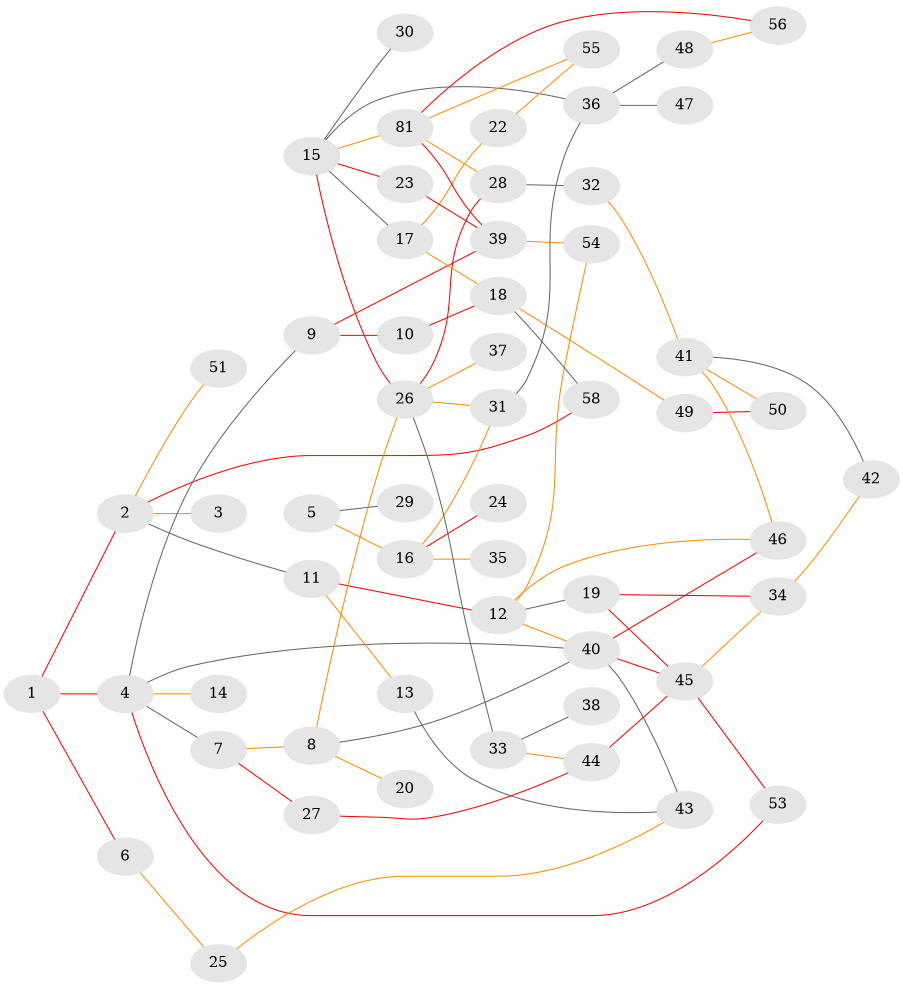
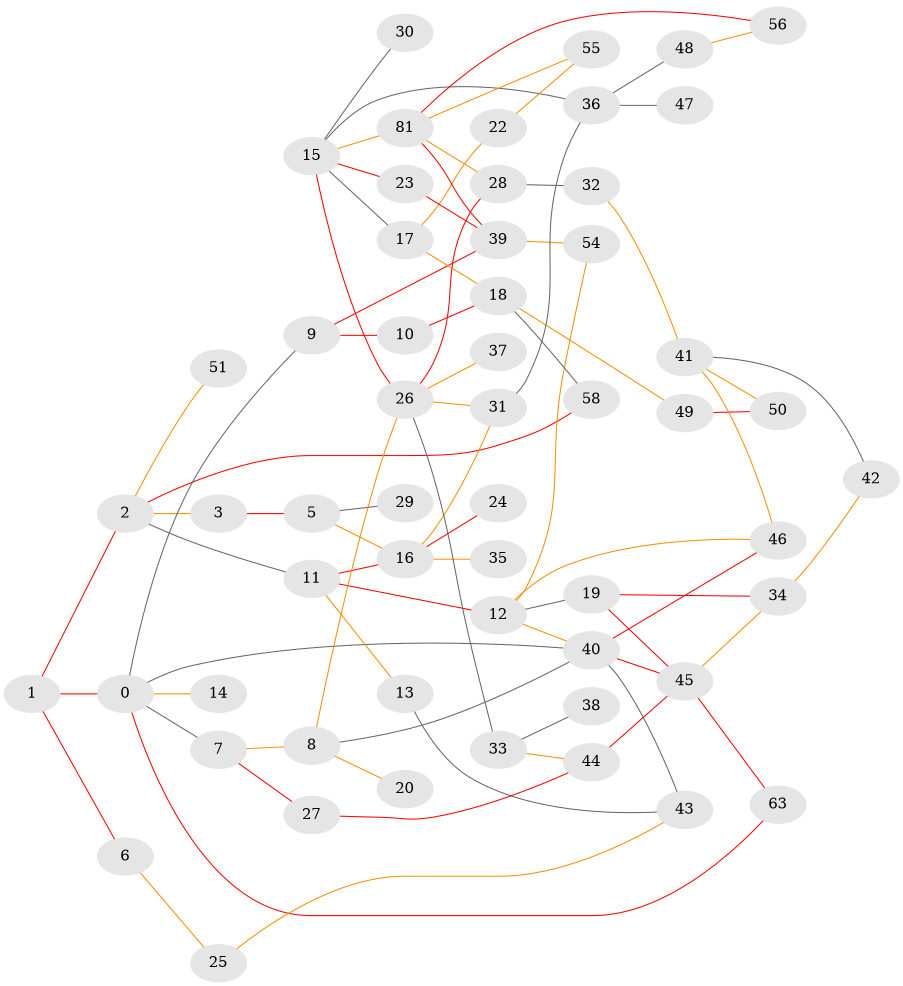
none -> (265, 514)
none -> (358, 569)
(125, 694) -> (125, 694)
(778, 805) -> (778, 805)
